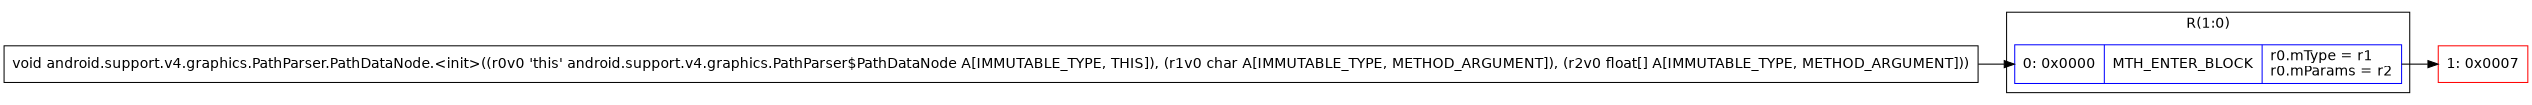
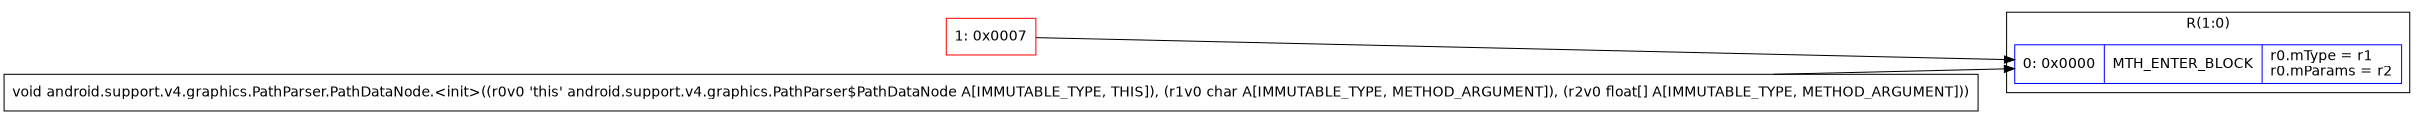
(2416, 64) -> (1520, 49)
